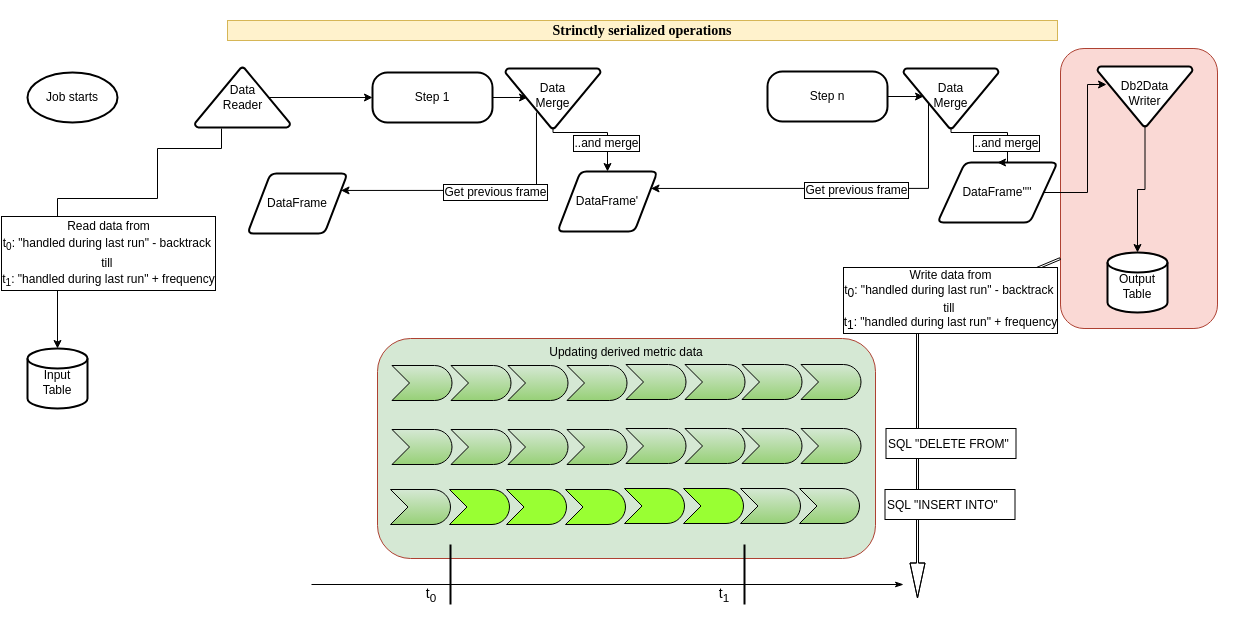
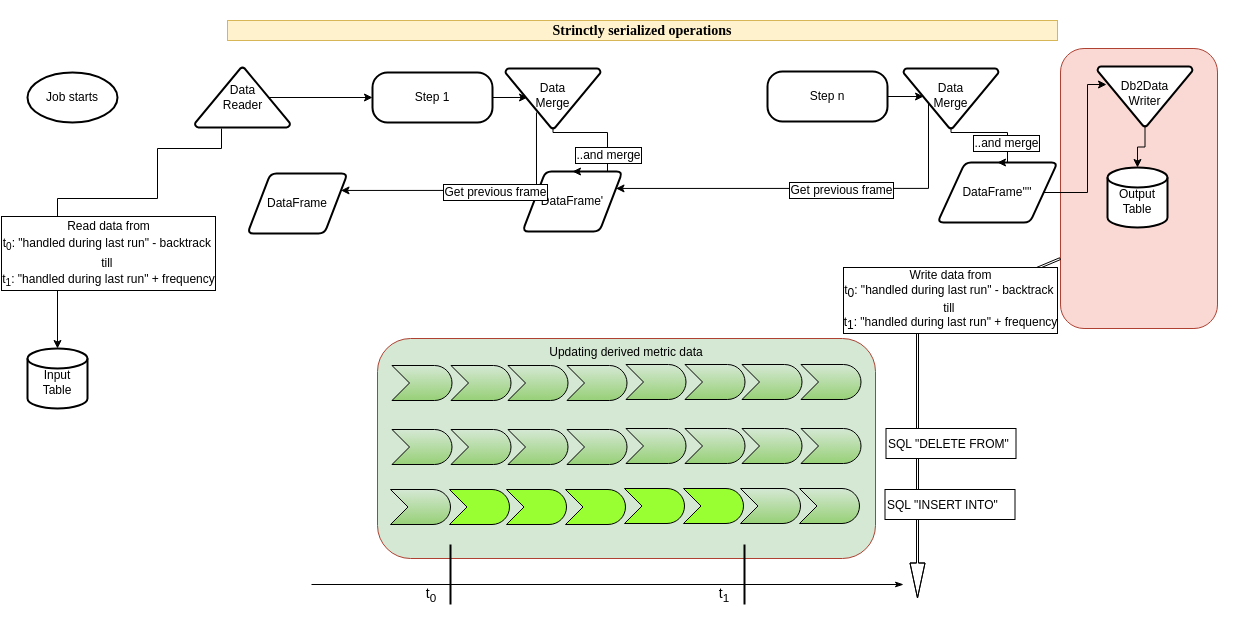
(608, 202) -> (573, 202)
(1138, 283) -> (1138, 198)
